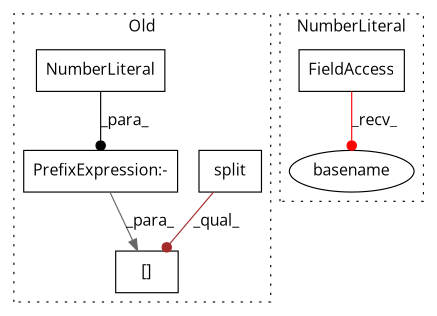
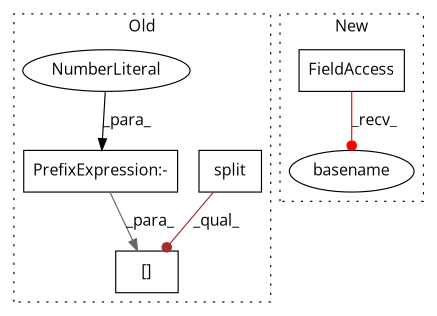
(352, 27) -> (352, 27)
(101, 71) -> (106, 71)
(101, 116) -> (104, 115)
